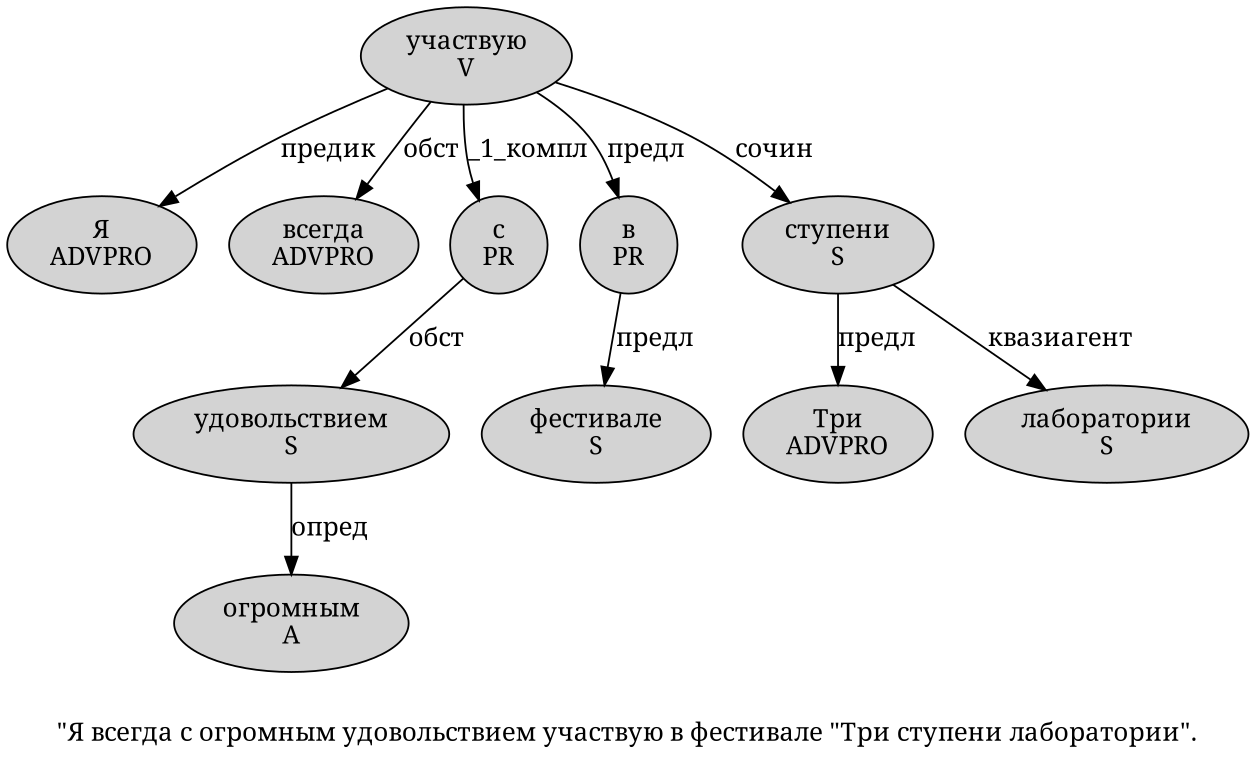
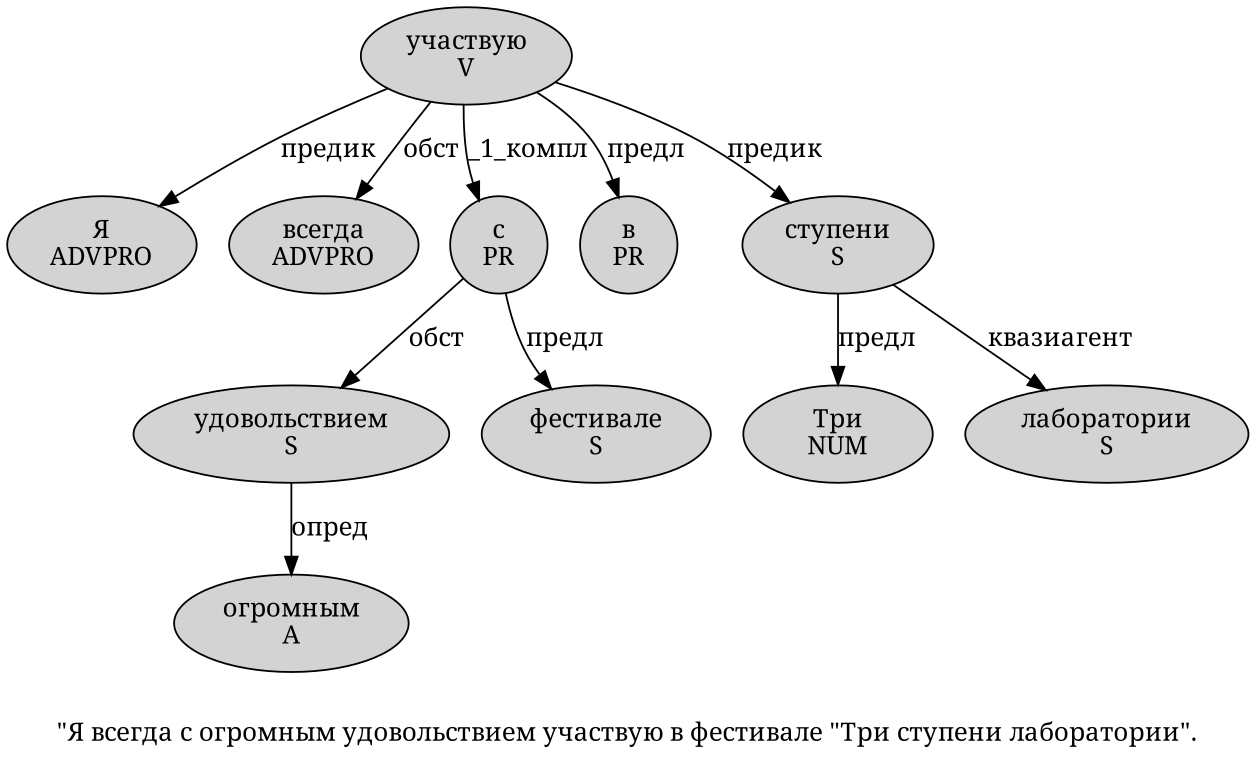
(775, 150) -> (775, 150)
(614, 330) -> (518, 336)
(838, 434) -> (838, 434)
